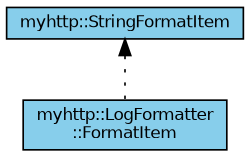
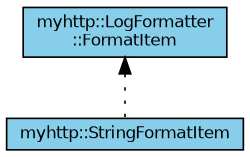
(125, 78) -> (125, 96)
